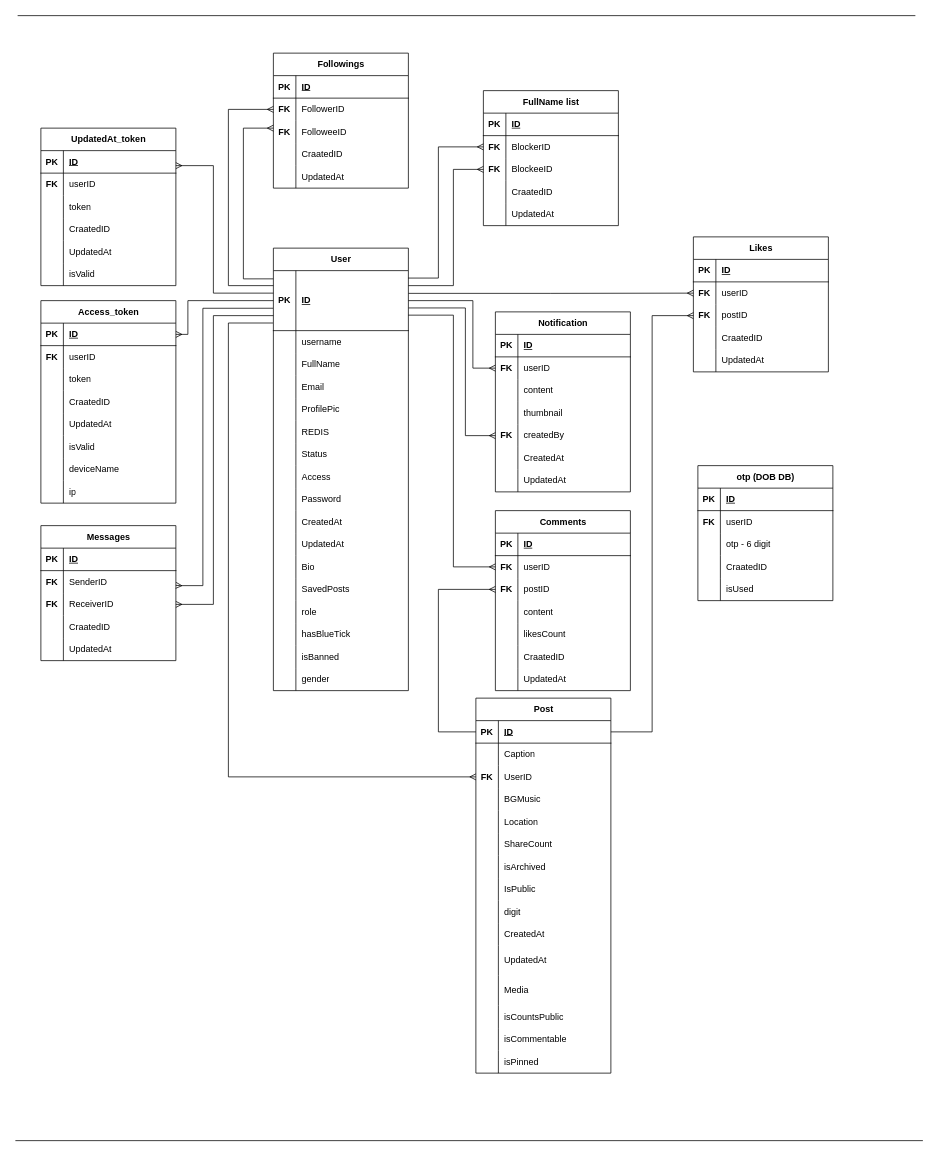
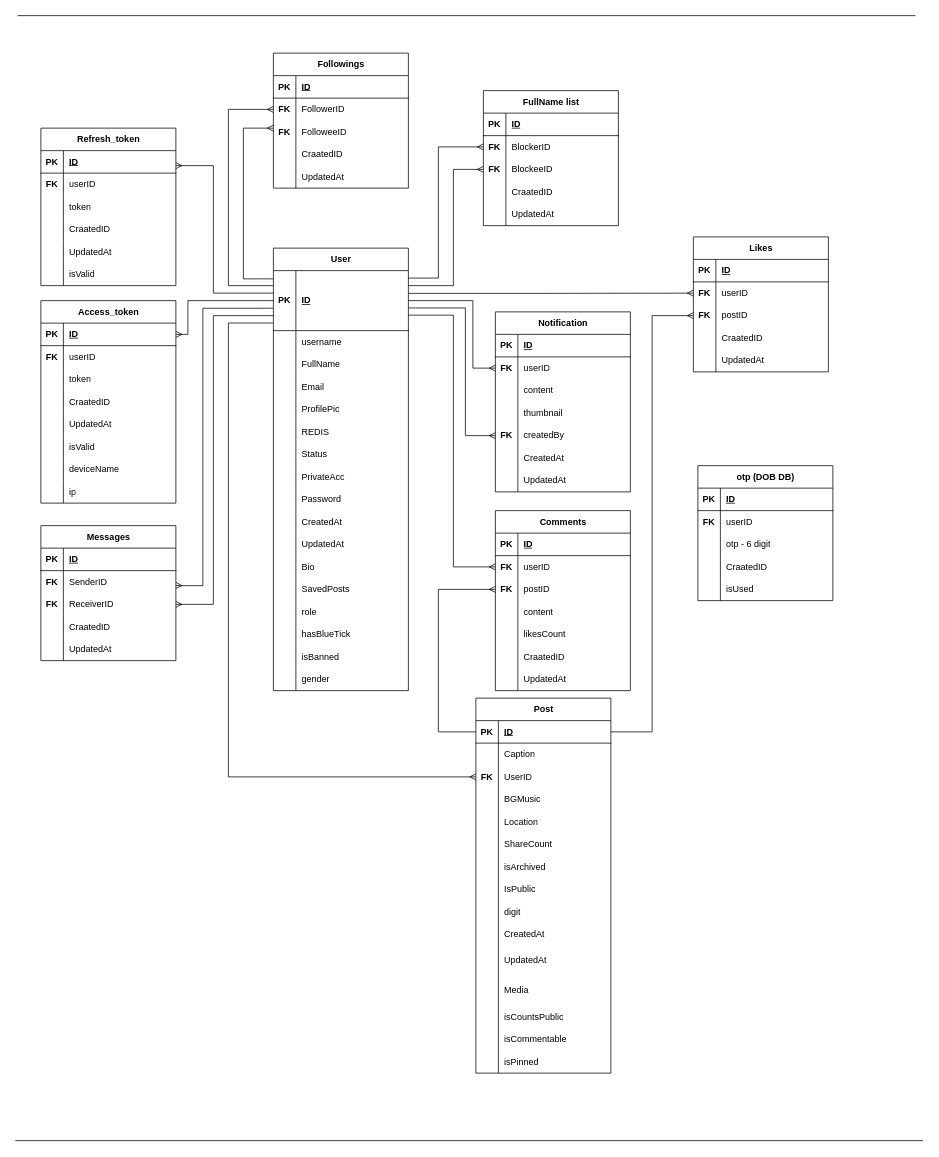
(109, 139) -> (109, 139)
(317, 477) -> (326, 477)
